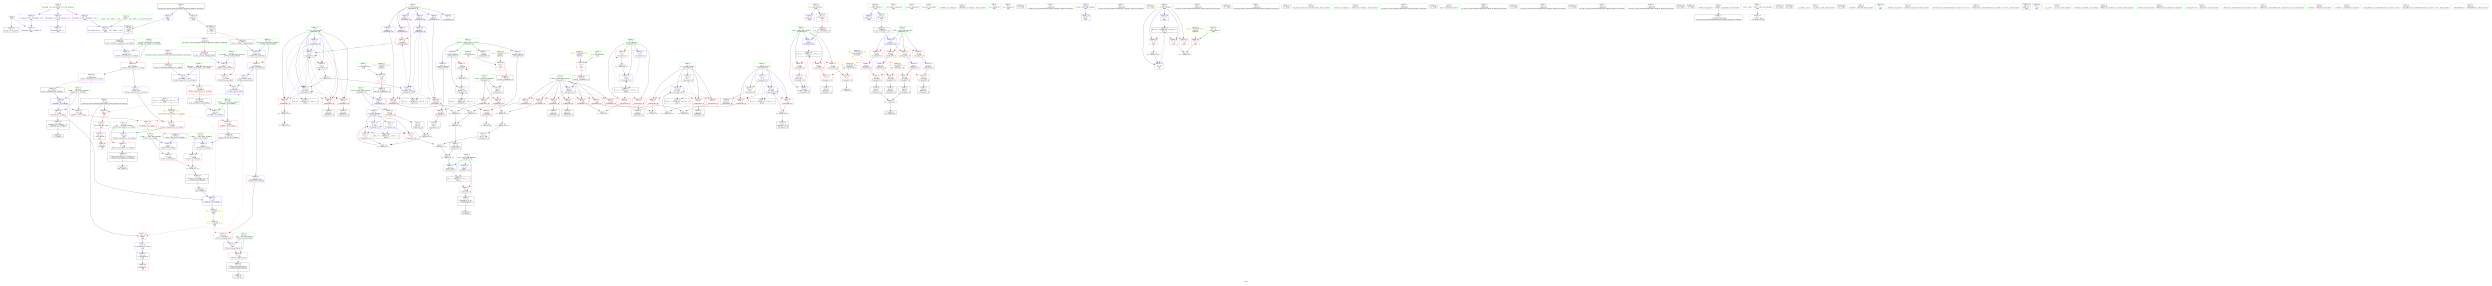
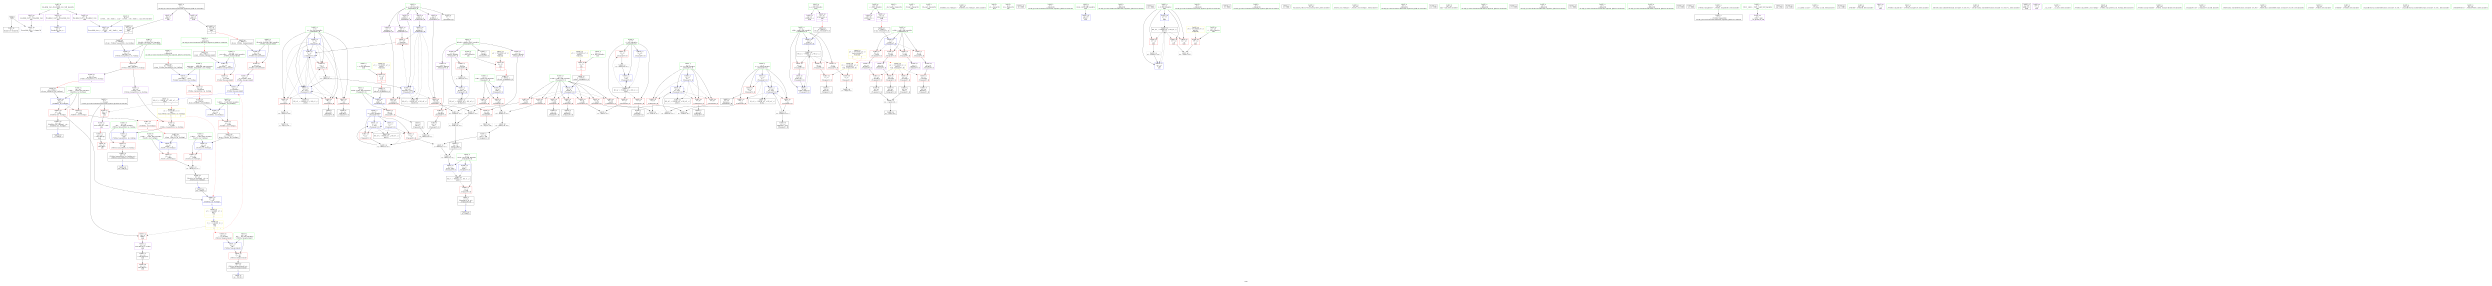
(256, 179) -> none
